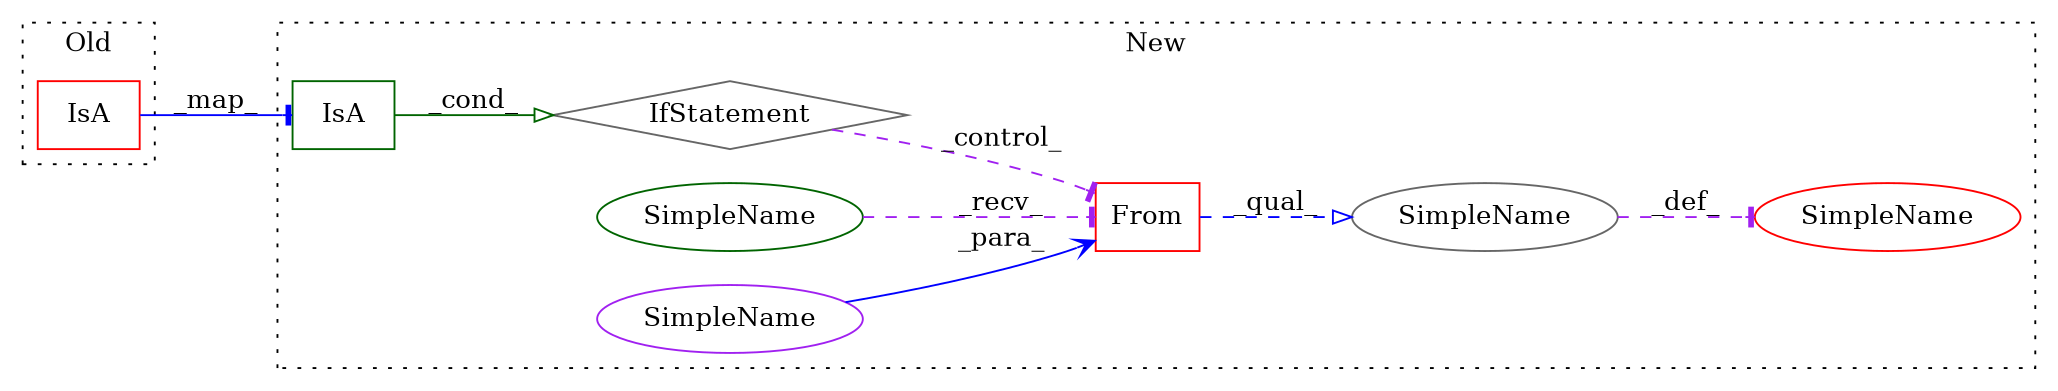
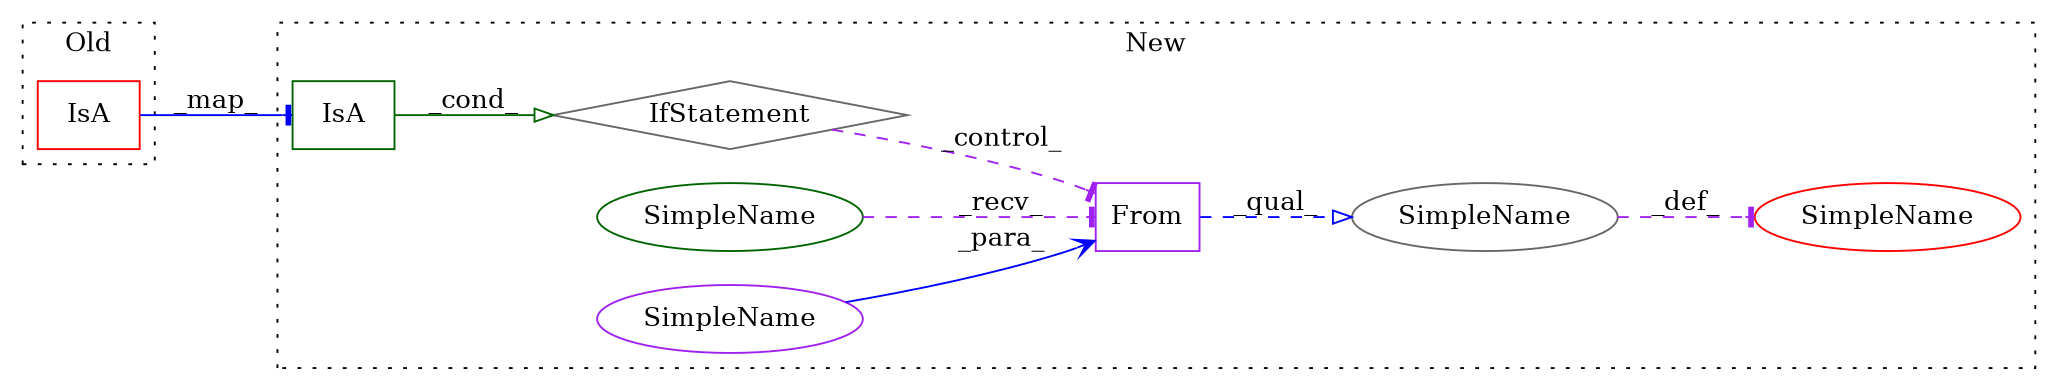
(1148, 217) -> (1148, 217)
